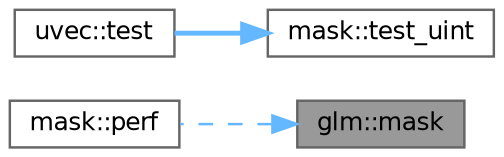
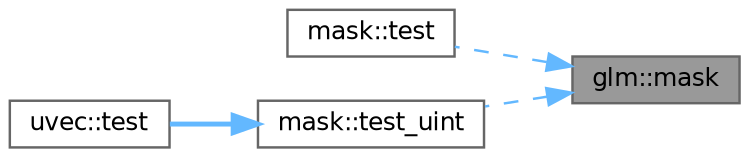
none -> (516, 102)
(95, 124) -> (371, 33)
